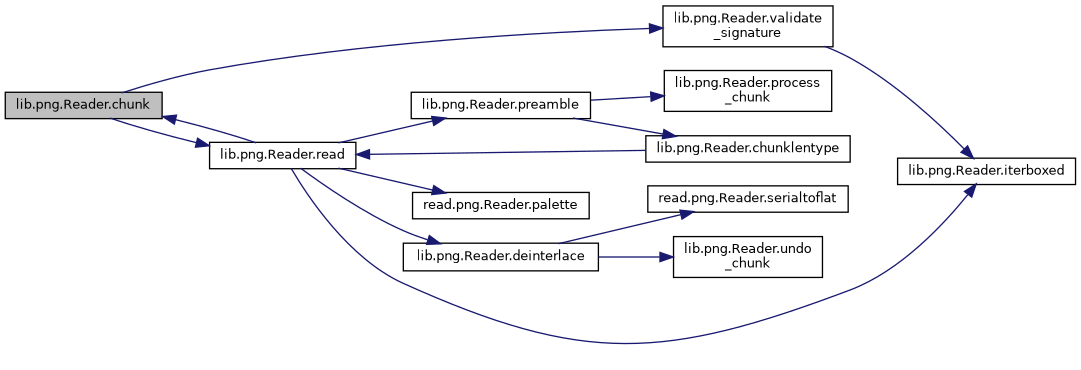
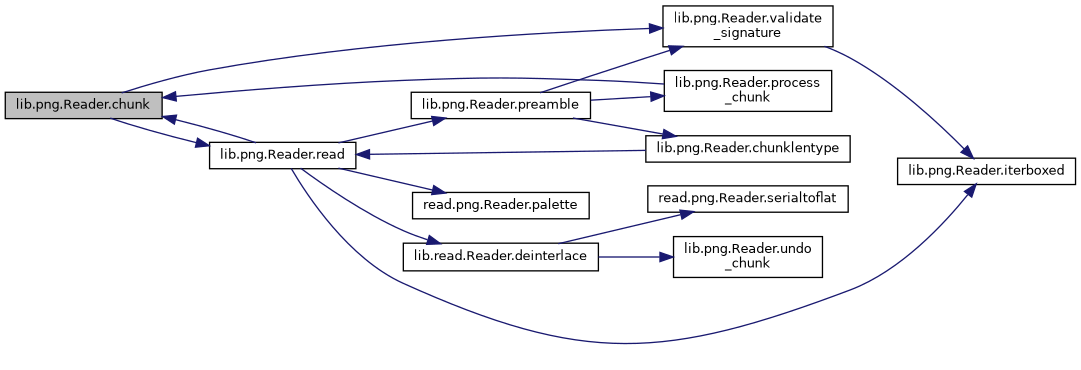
none -> (605, 71)
none -> (420, 80)
(501, 257) -> (501, 257)
